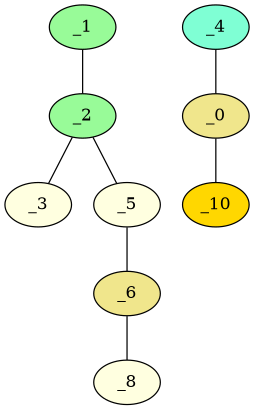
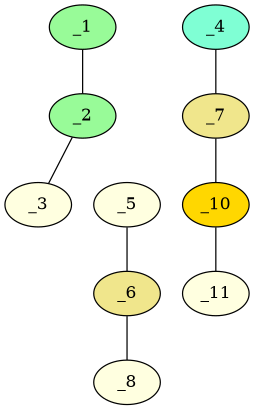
(216, 116) -> (216, 116)
(105, 160) -> none
none -> (216, 294)
